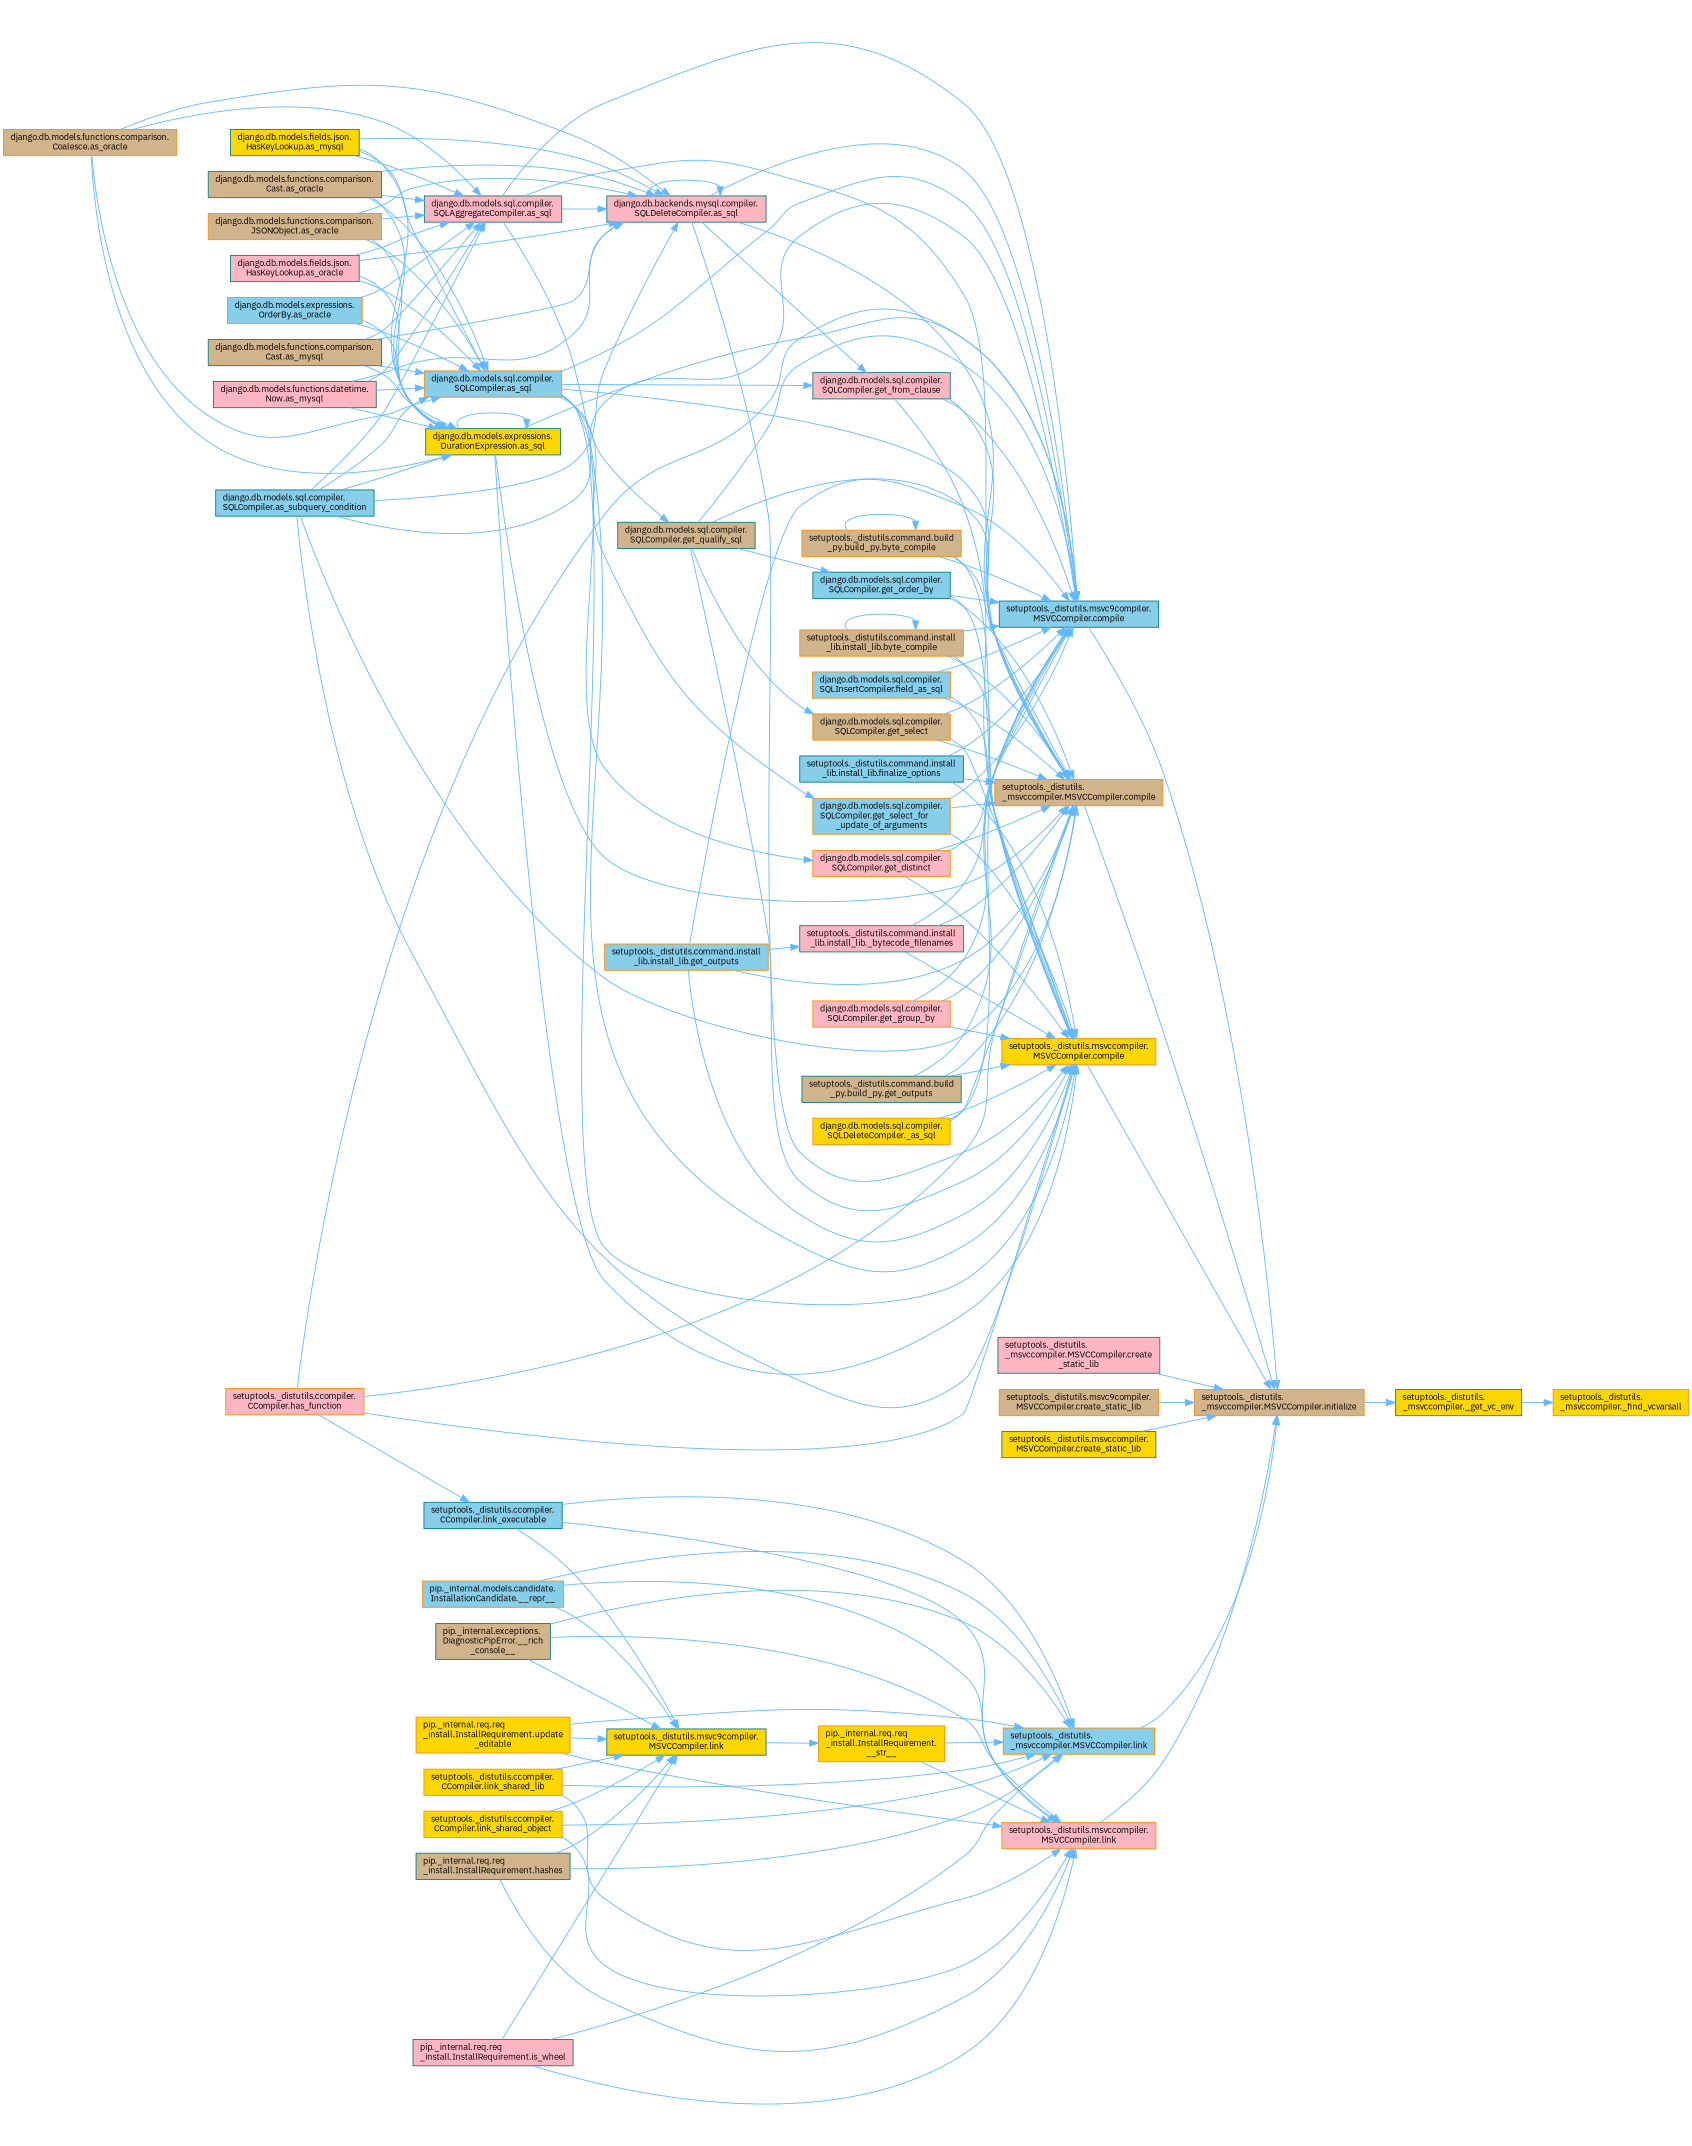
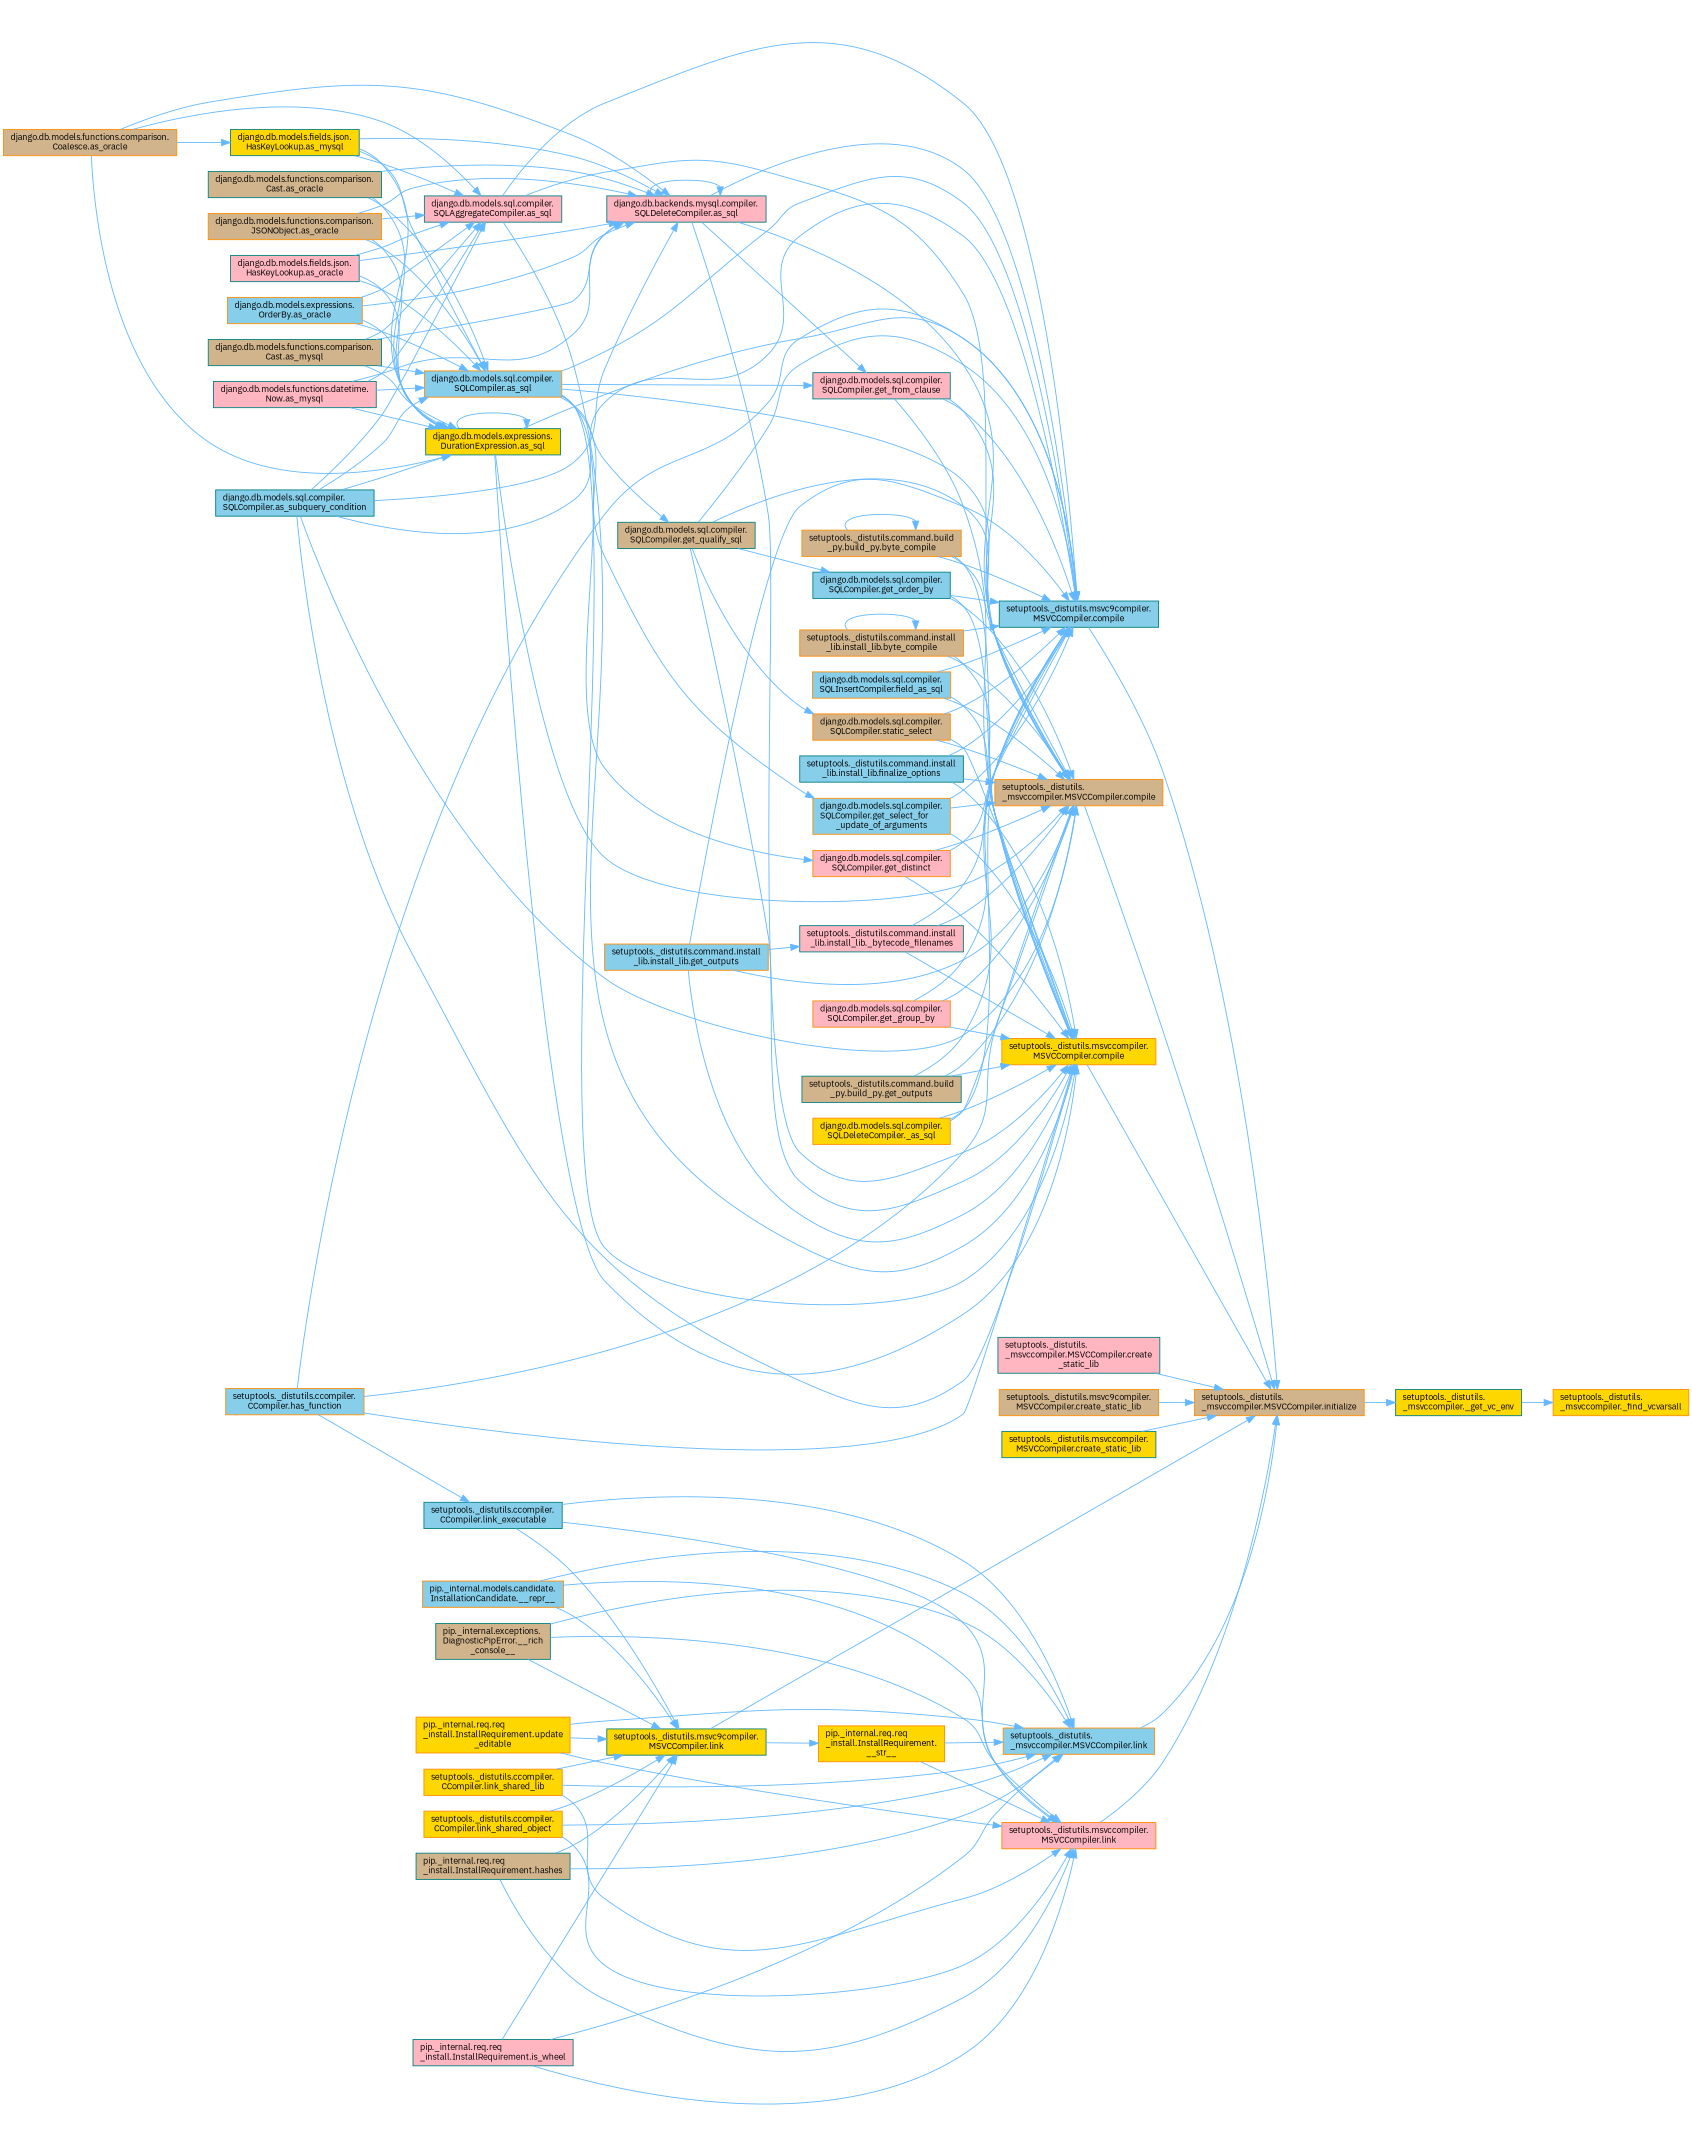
(399, 197) -> none
(580, 209) -> (500, 282)
(185, 396) -> (199, 143)
(882, 727) -> (882, 727)
(295, 1402) -> (295, 1402)
none -> (992, 1567)
